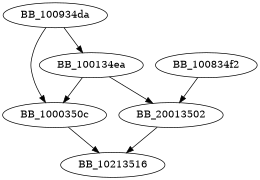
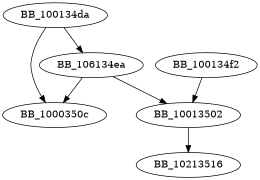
(55, 15) -> (55, 15)
(91, 65) -> (91, 65)
(206, 65) -> (206, 65)
(171, 115) -> (188, 115)
(81, 138) -> none
